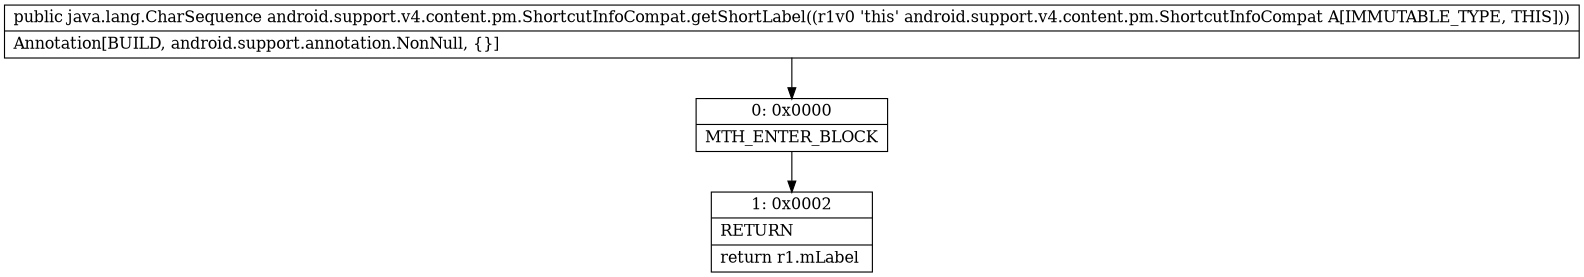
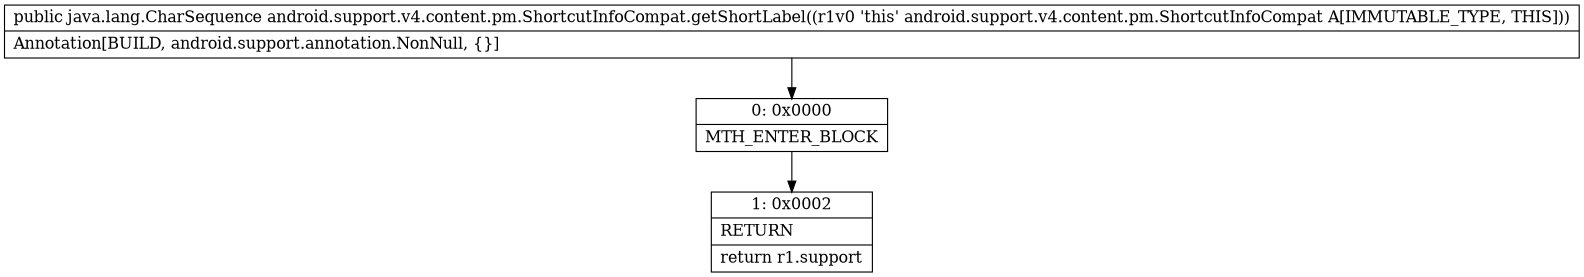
(790, 258) -> (792, 258)
